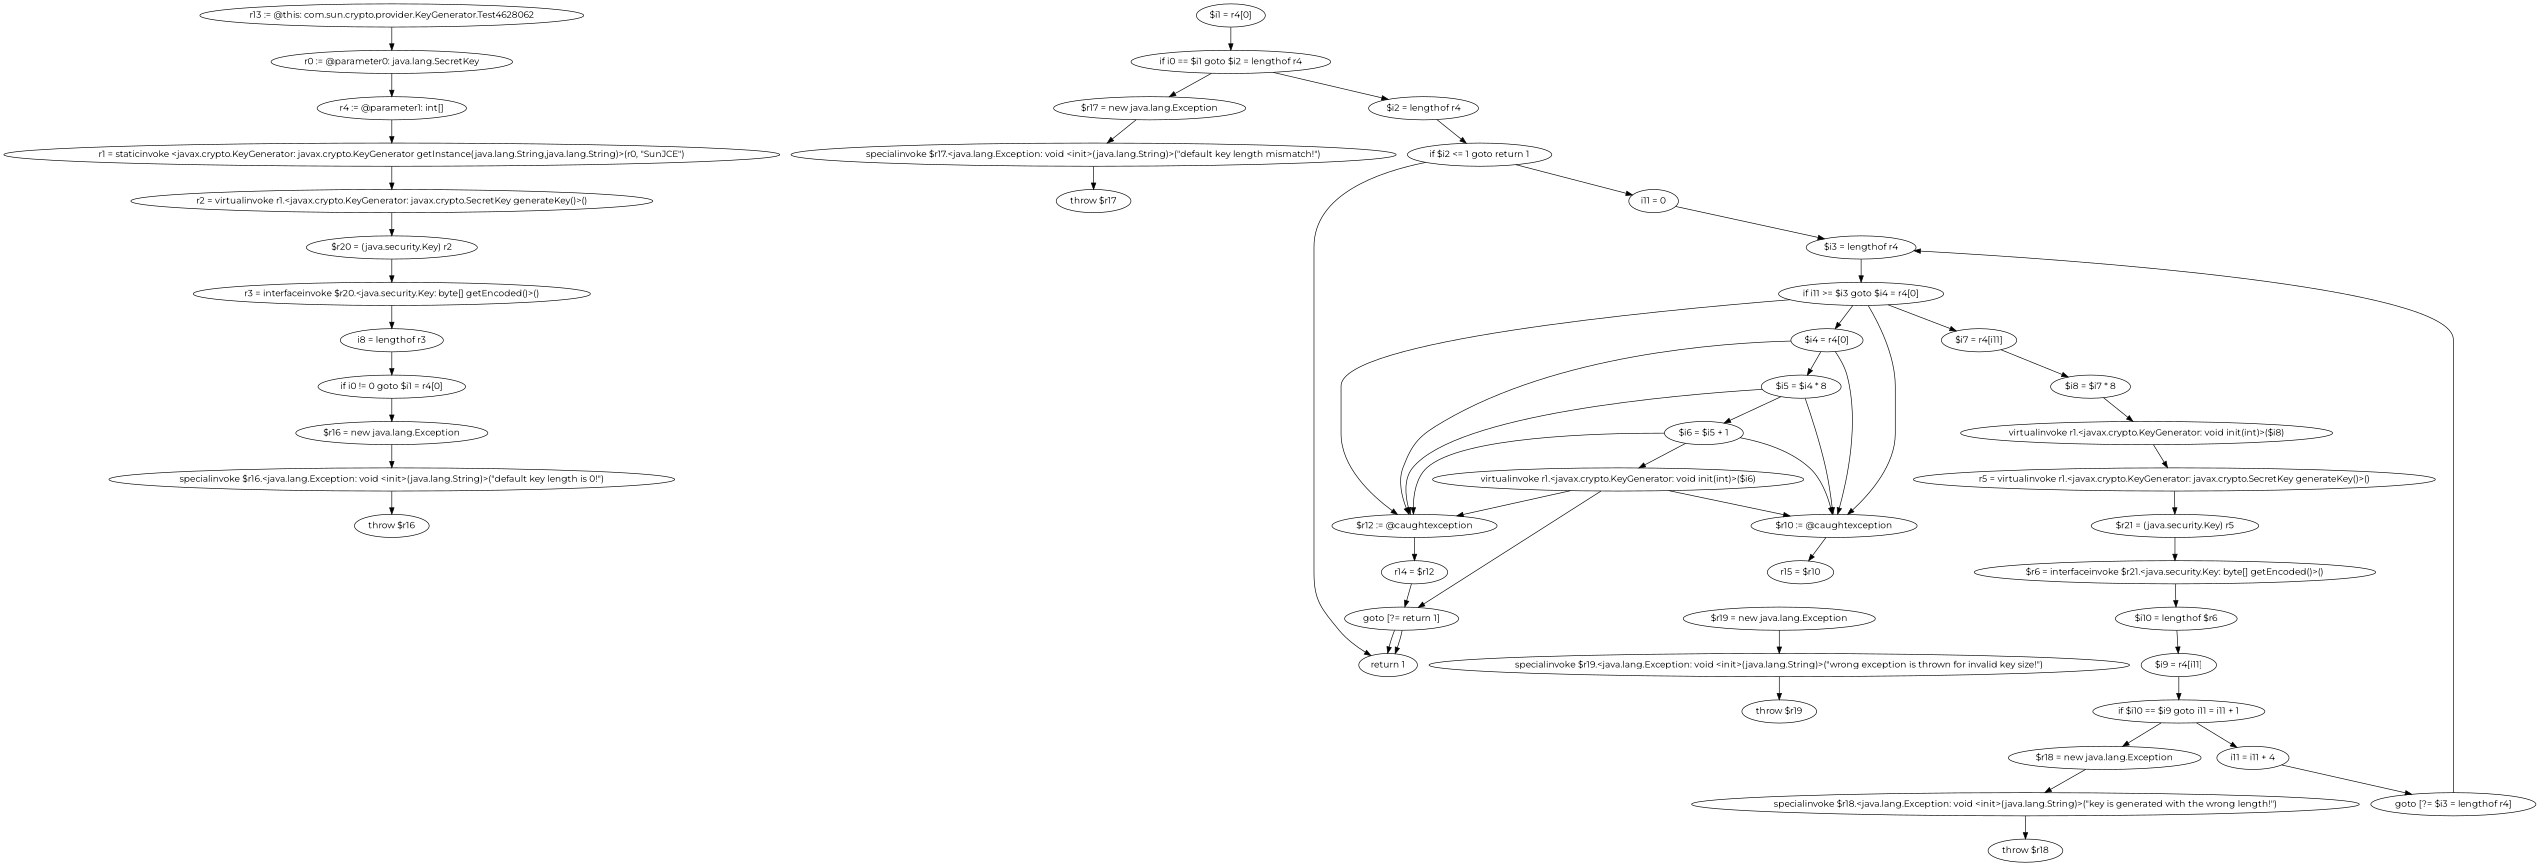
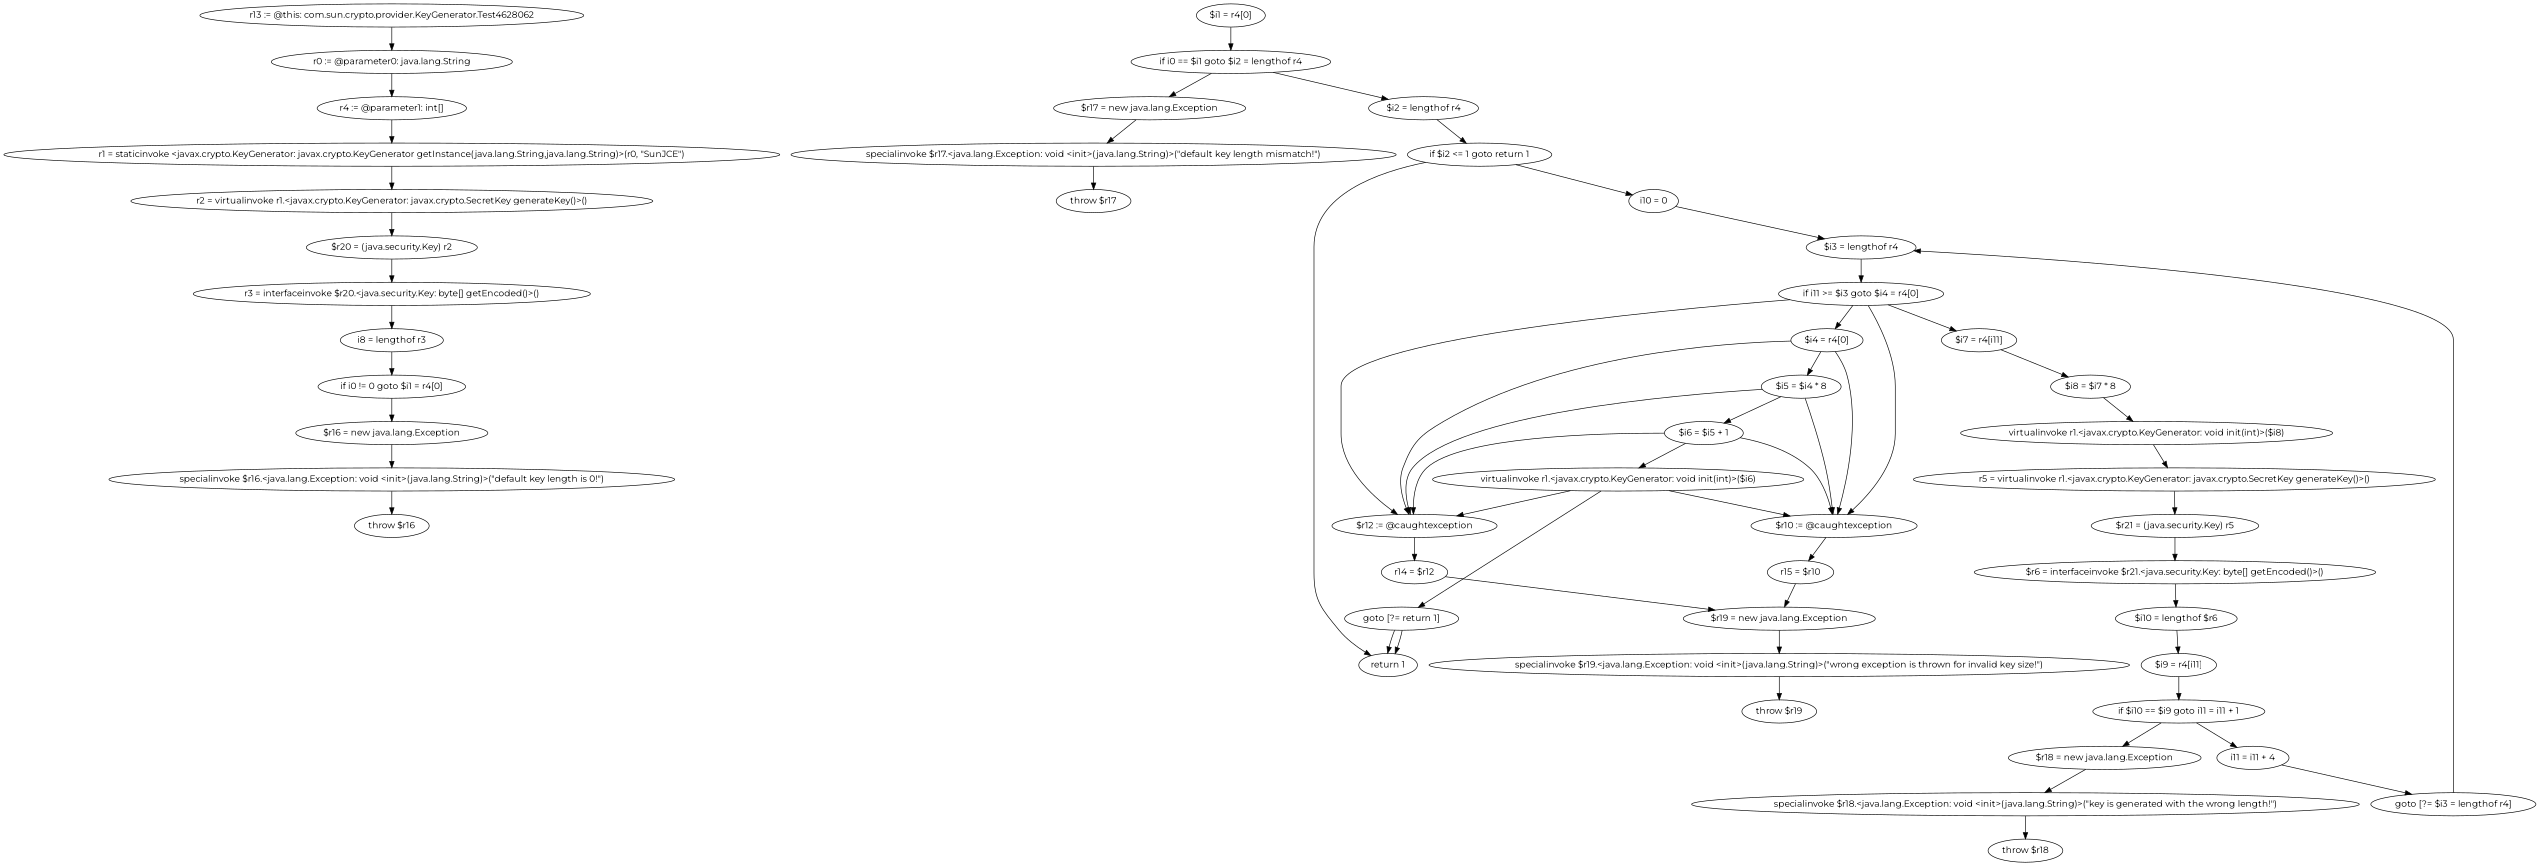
(392, 62) -> (392, 62)
(1654, 201) -> (1654, 201)
(1409, 592) -> (1577, 593)
none -> (1791, 592)
